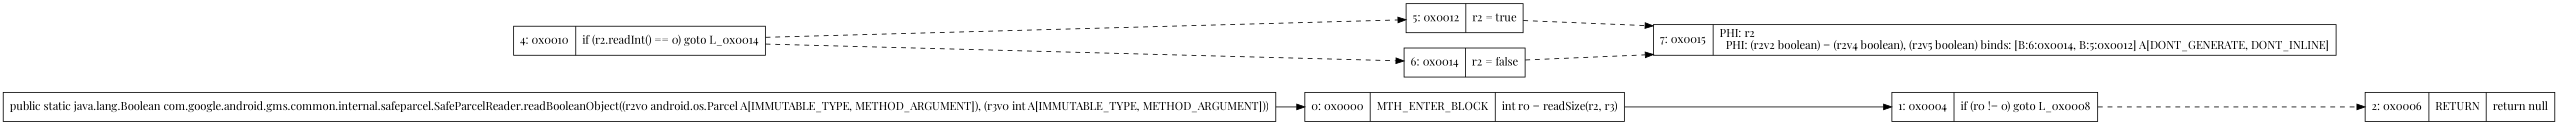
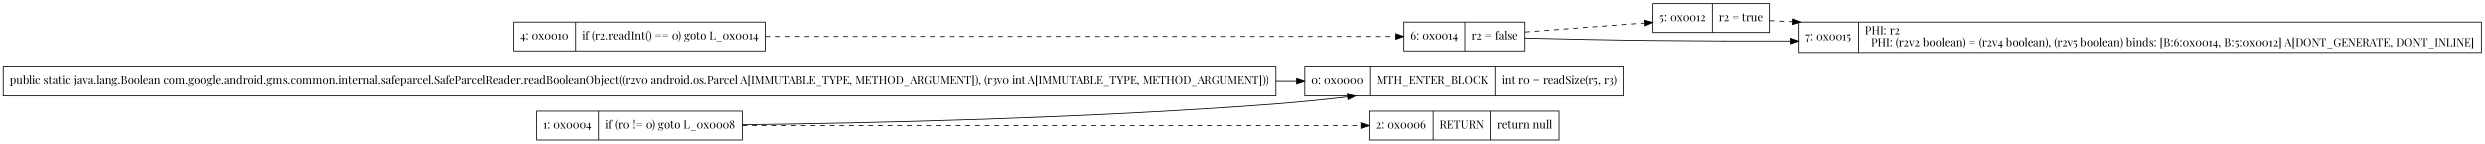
(1082, 29) -> (1585, 28)
(1585, 57) -> (1658, 41)
(1560, 107) -> (1559, 81)
(1754, 107) -> (1046, 117)
